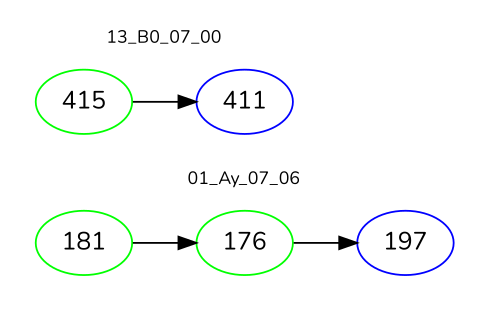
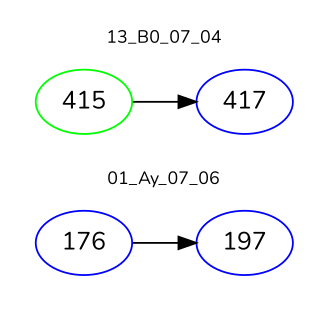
(164, 38) -> (164, 38)
(245, 102) -> (245, 102)
(84, 243) -> none
(245, 243) -> (84, 243)
